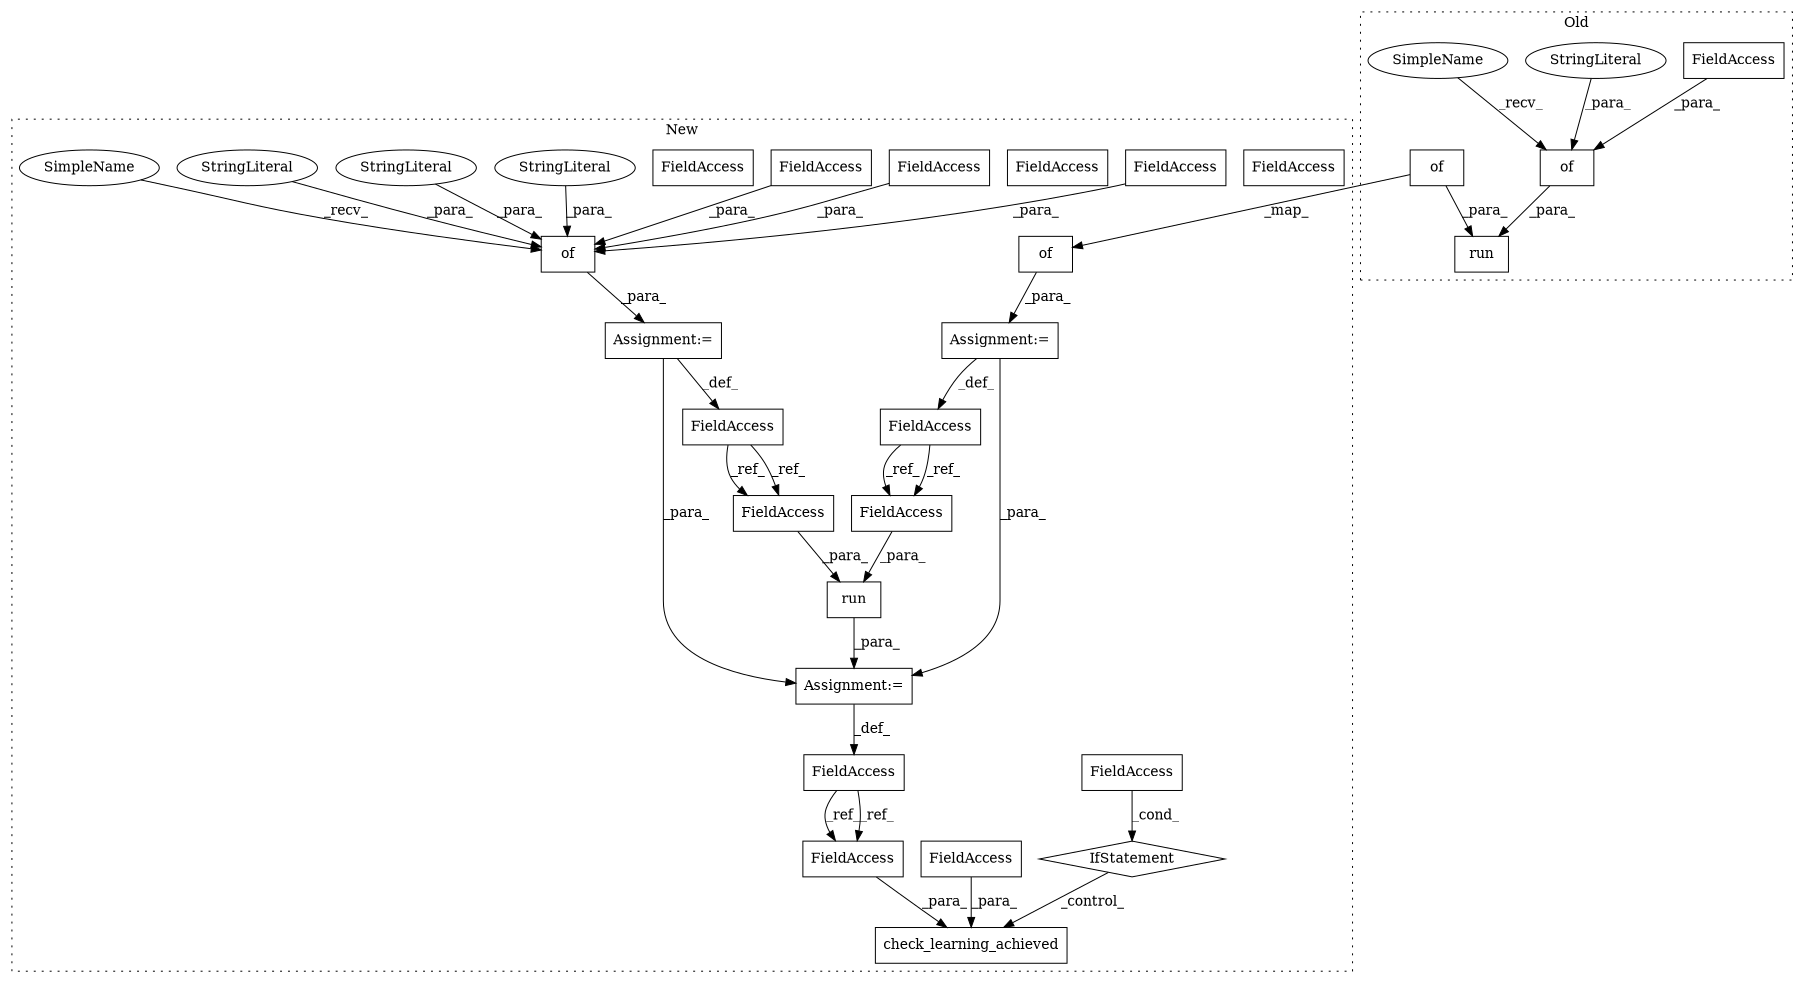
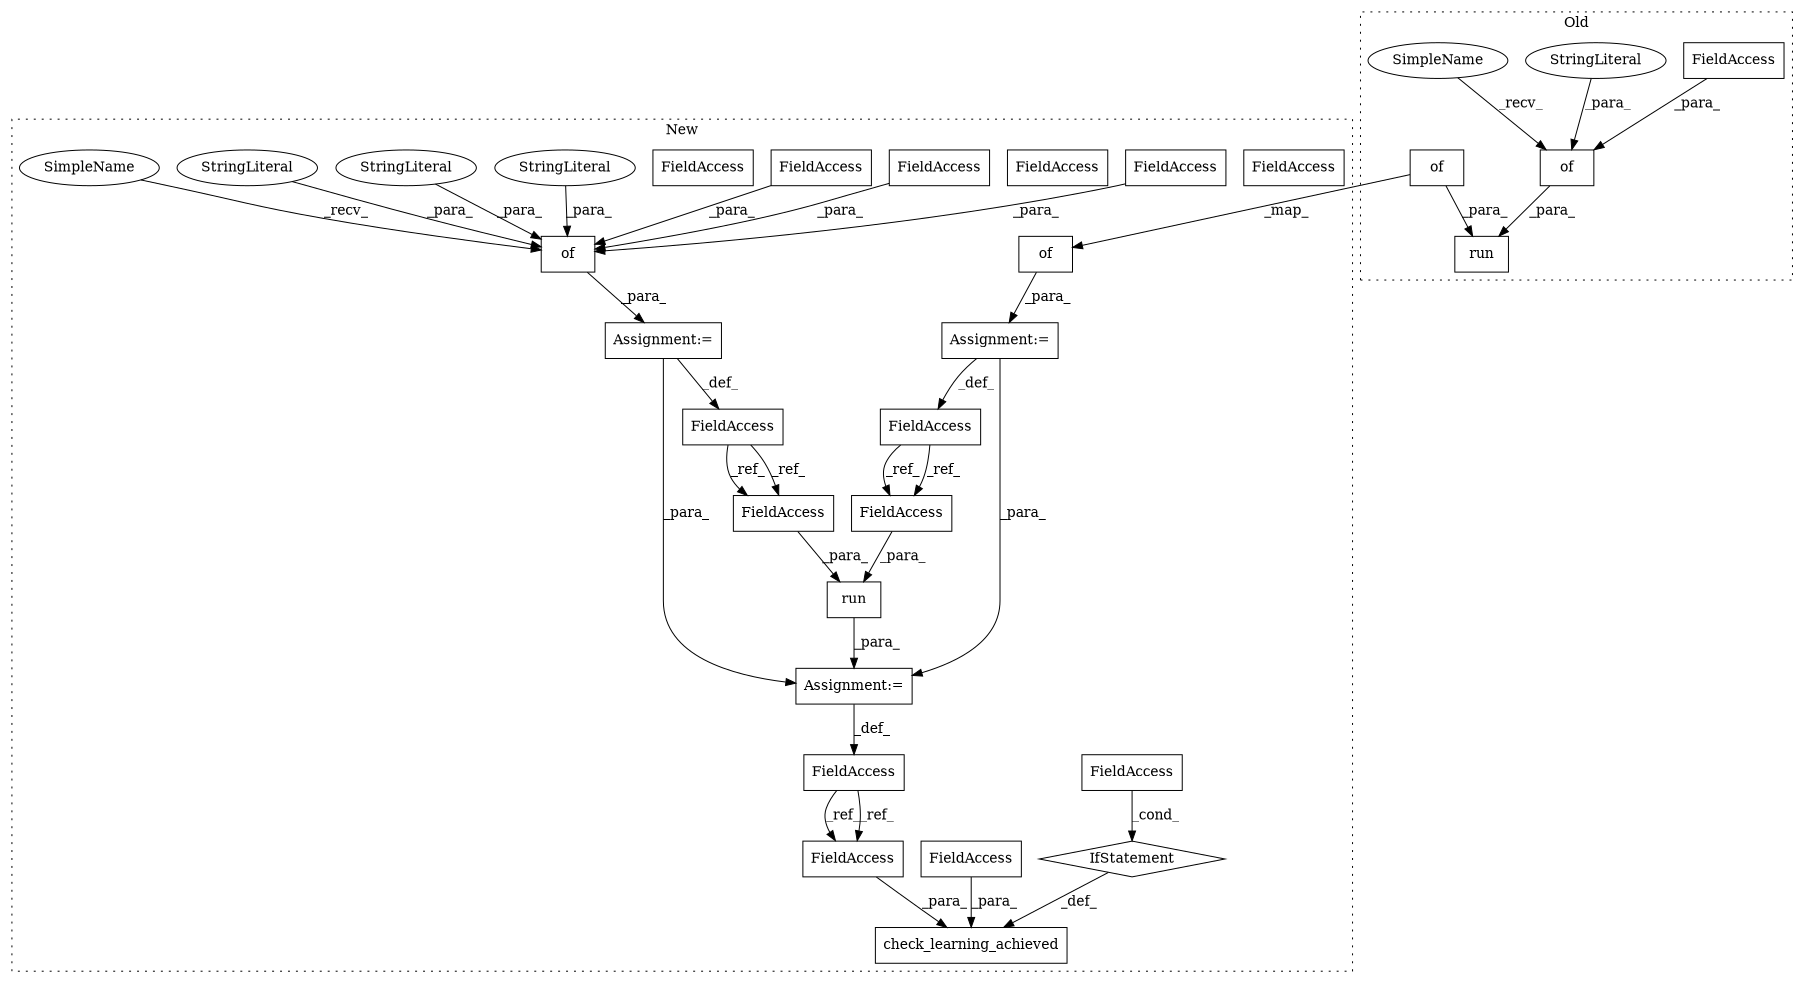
(1092, 902) -> (1079, 902)
